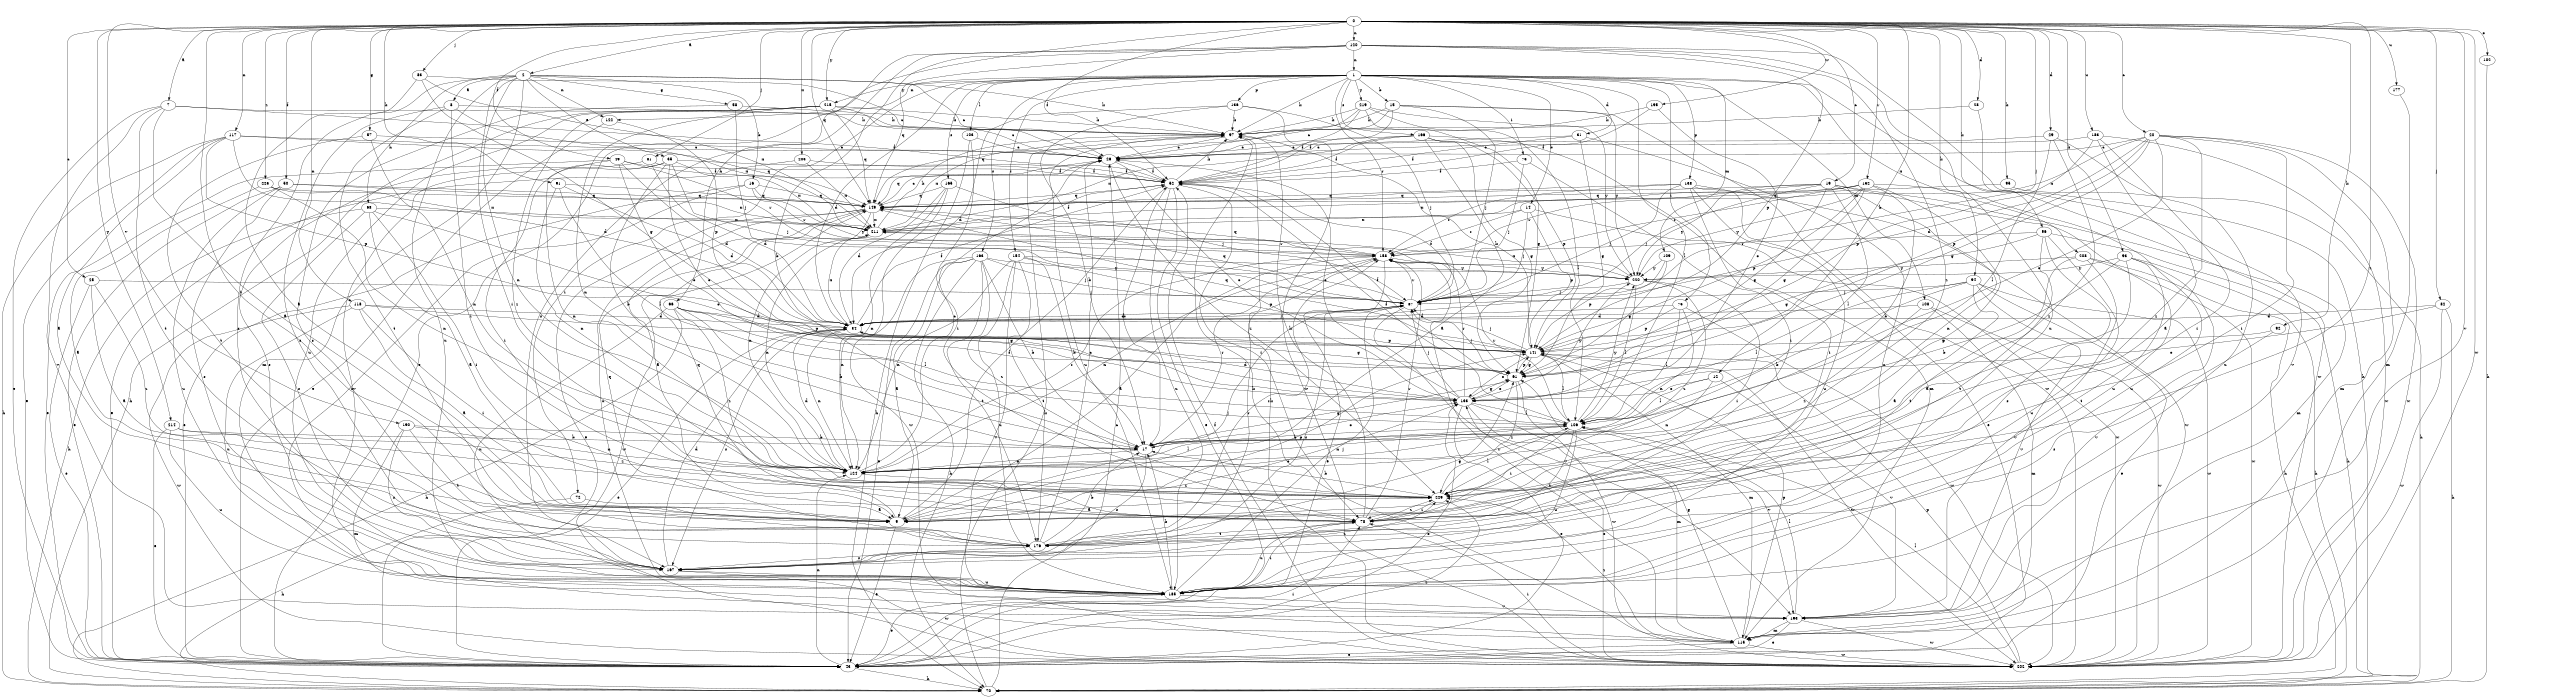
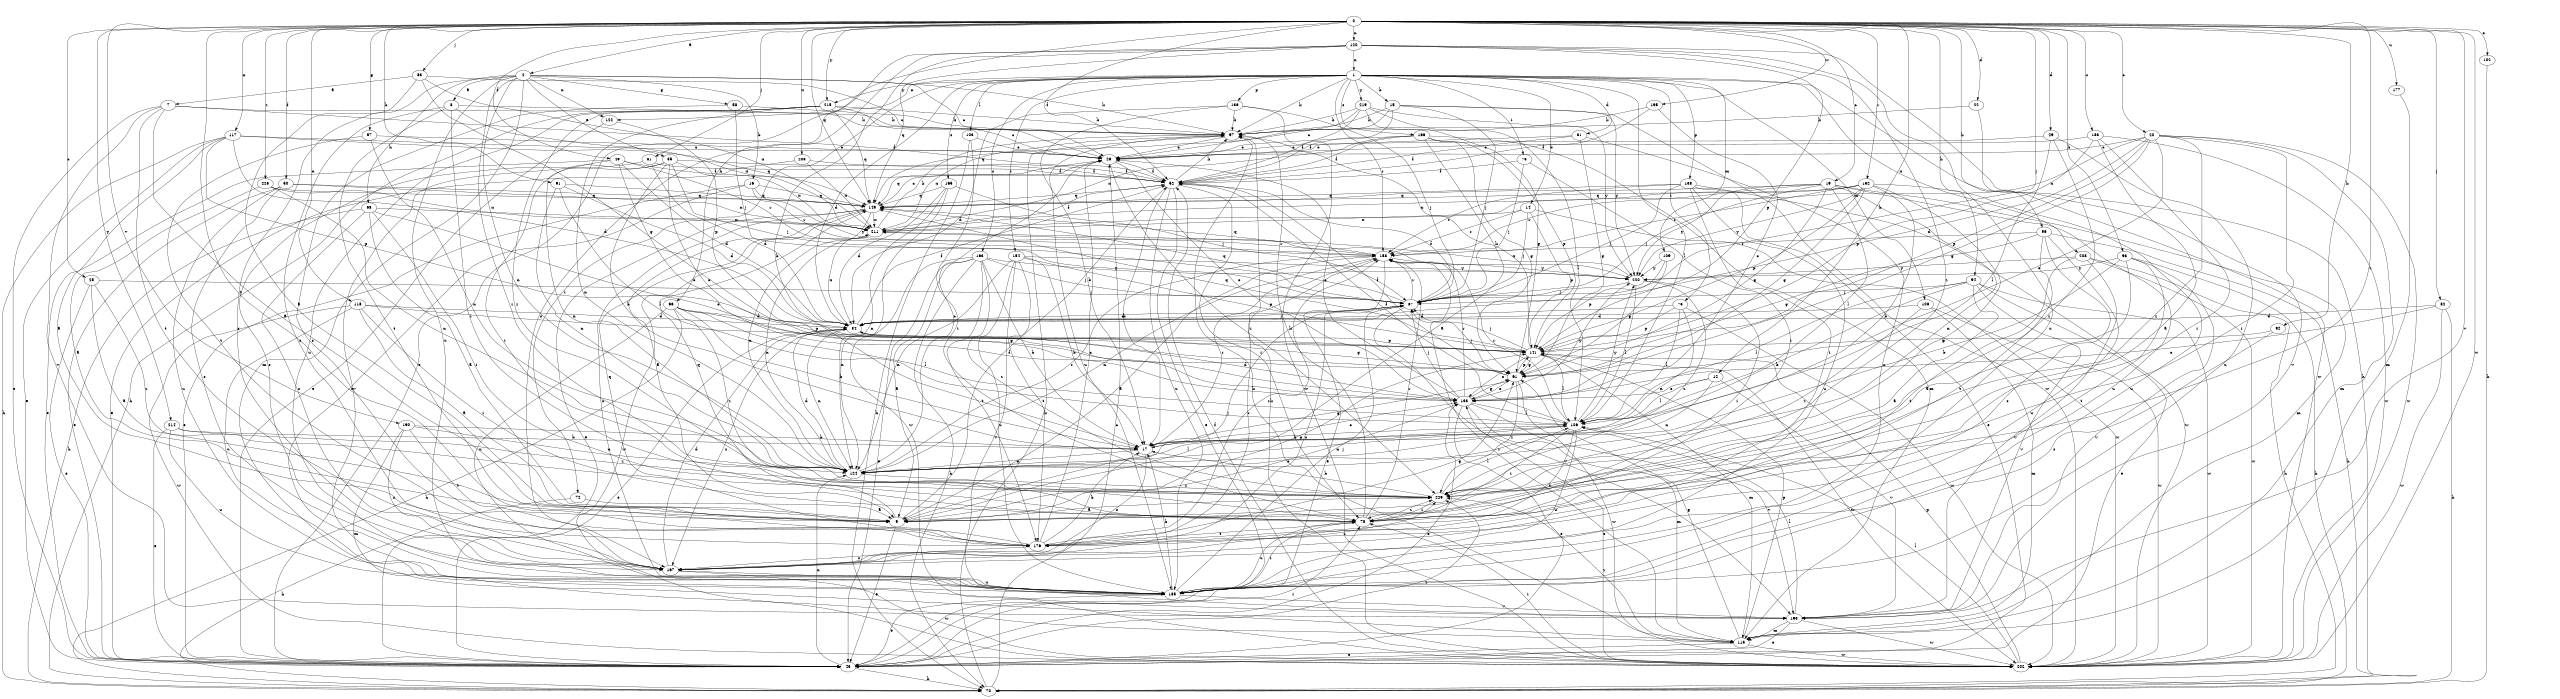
(736, 23) -> (295, 90)
(1976, 105) -> (1976, 105)
(2008, 184) -> none
